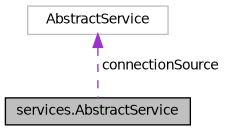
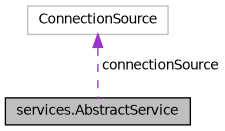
(98, 20) -> (98, 20)
